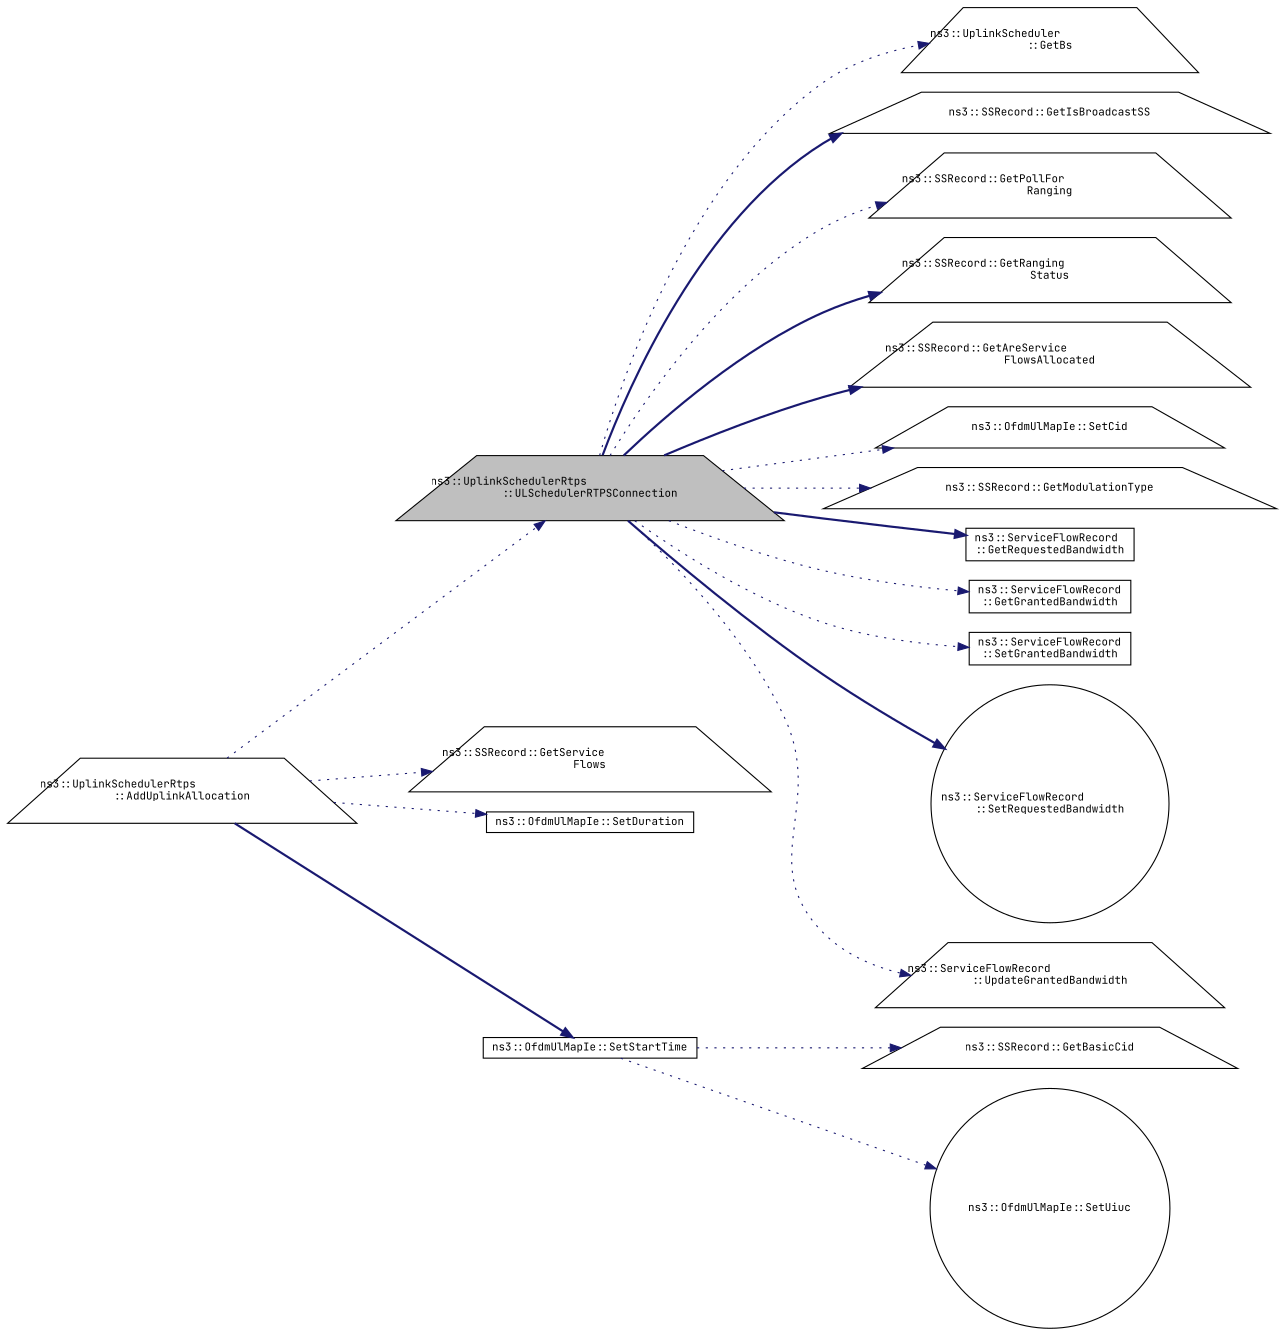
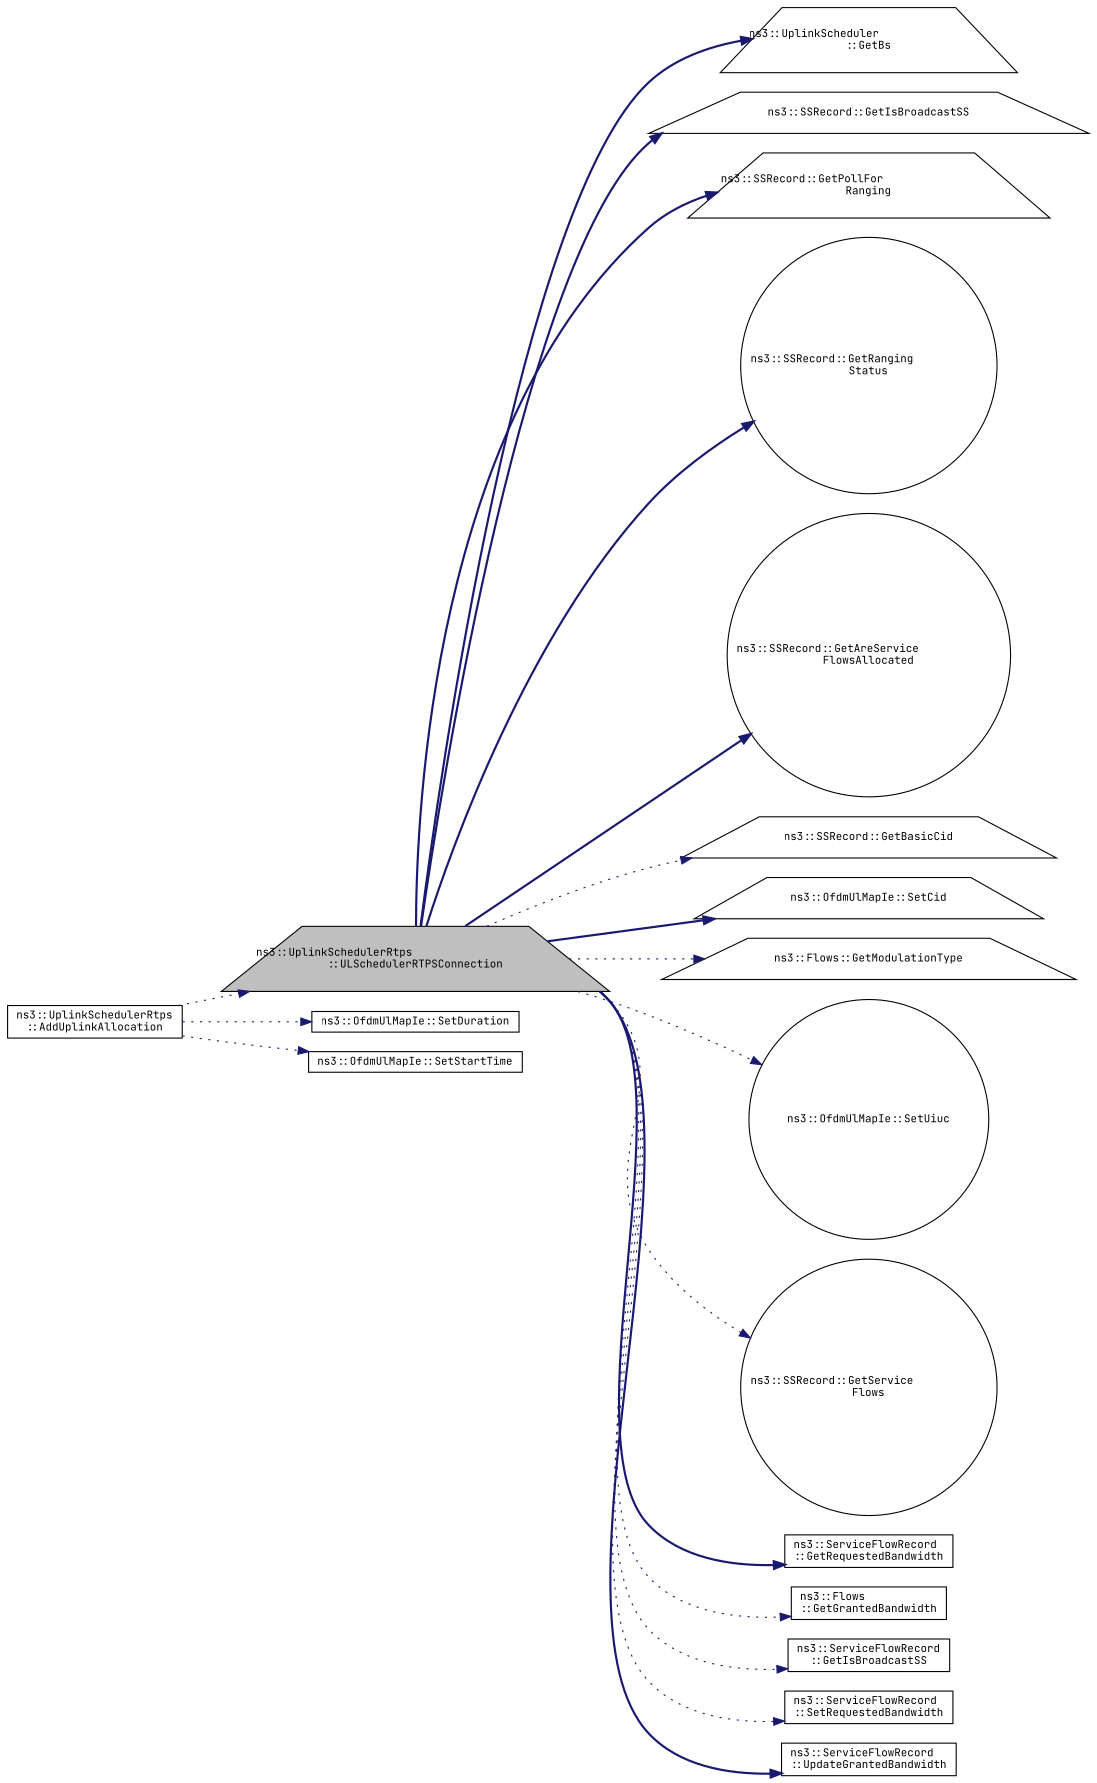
(709, 207) -> (495, 489)
(1050, 270) -> (869, 366)
(723, 308) -> (475, 521)
(1050, 355) -> (869, 655)
(802, 460) -> (626, 931)
(1050, 488) -> (869, 959)
(1050, 597) -> (869, 1603)
(775, 640) -> (618, 1591)
(1050, 649) -> (869, 1655)
(794, 747) -> (612, 1605)
(590, 759) -> (869, 1387)
(366, 777) -> (628, 1178)
(182, 791) -> (95, 1022)
(1050, 804) -> (869, 1707)
(399, 927) -> (240, 1044)
(1050, 975) -> (869, 1759)
(794, 1048) -> (582, 888)
(773, 1112) -> (666, 1022)
